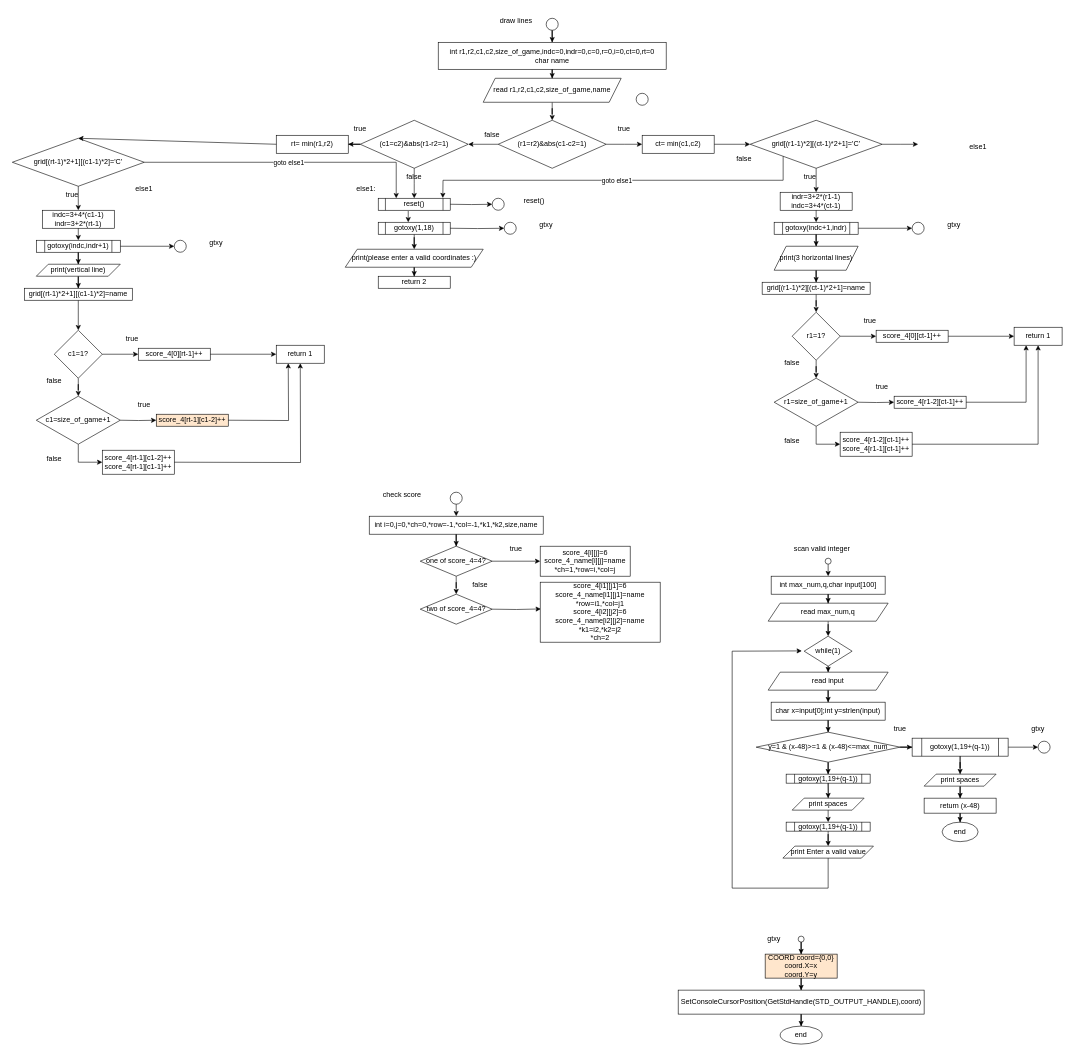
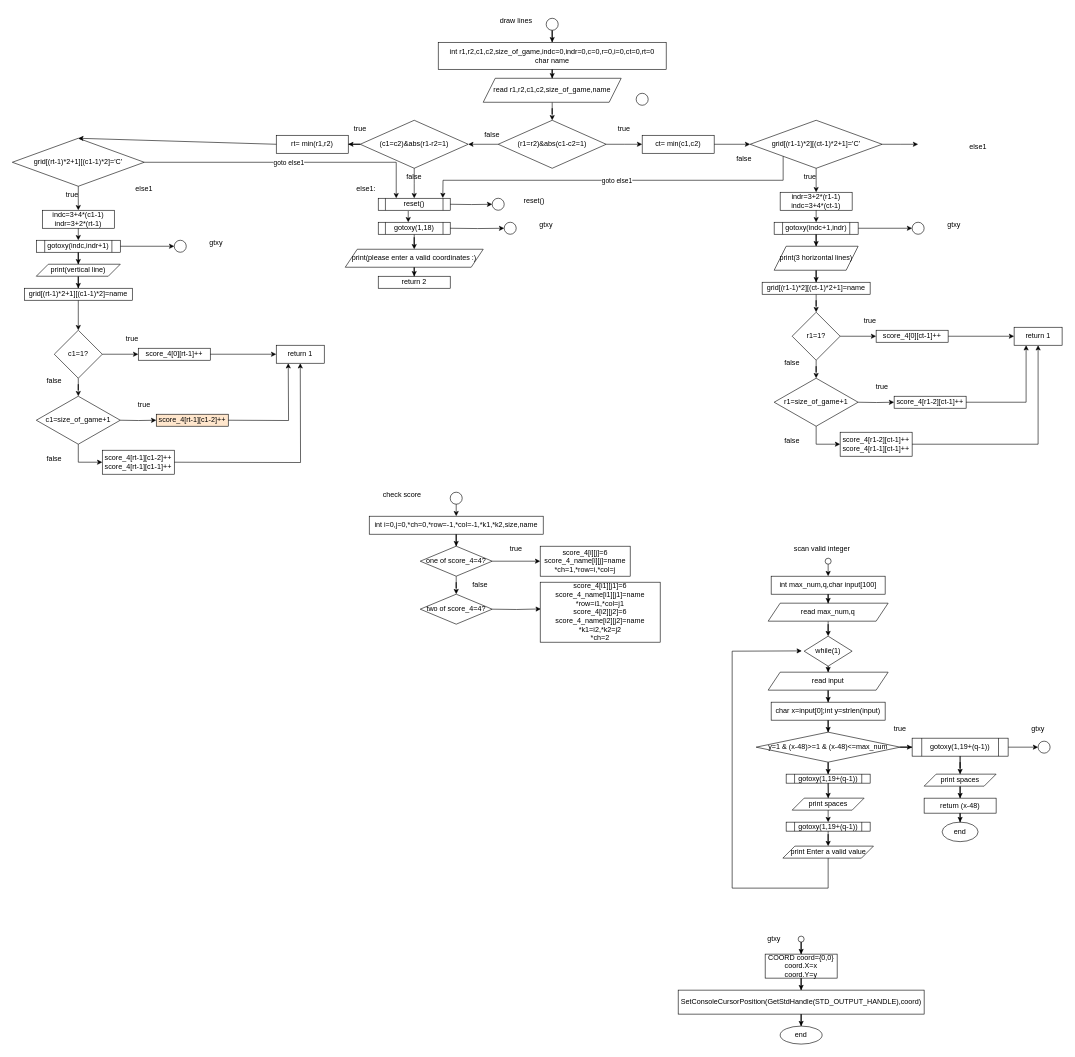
(801, 966) -> (801, 966)
